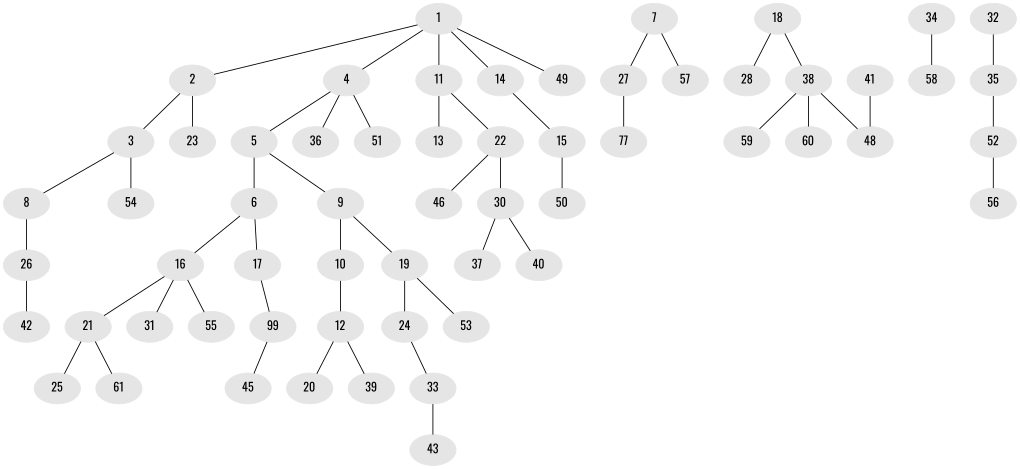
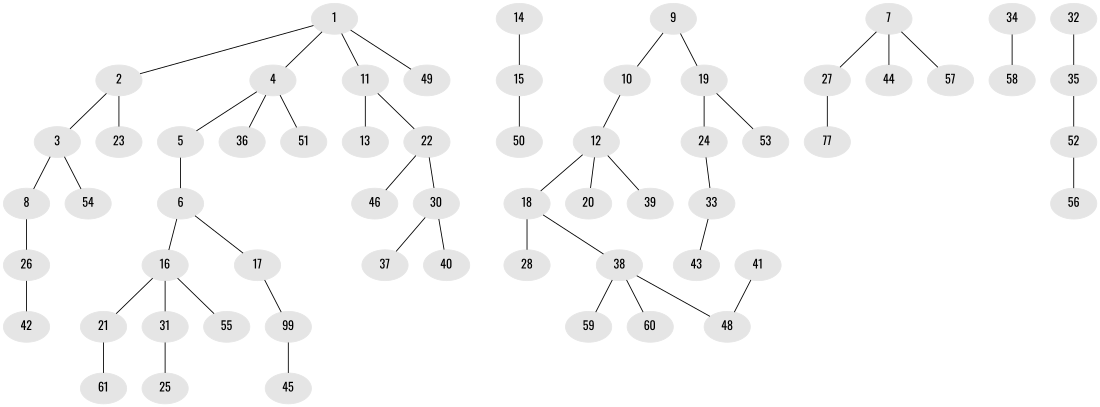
(470, 50) -> none
none -> (889, 80)
(297, 173) -> none
none -> (562, 173)
(73, 358) -> (165, 358)
